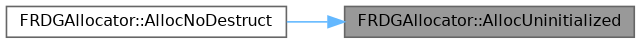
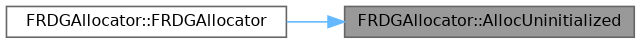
(146, 22) -> (146, 22)
